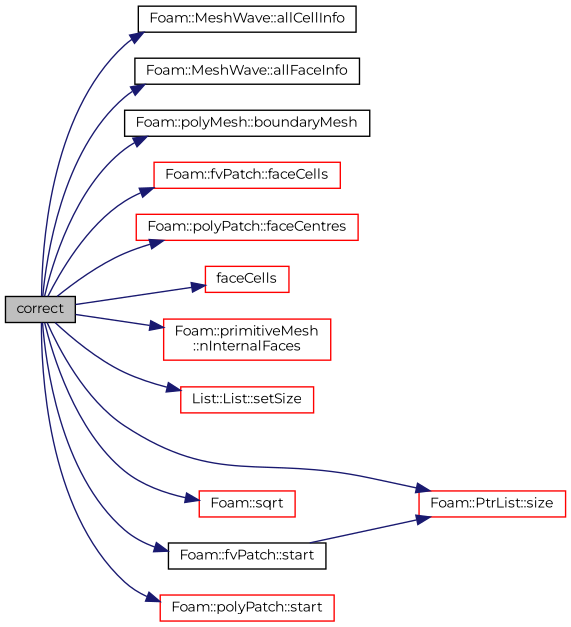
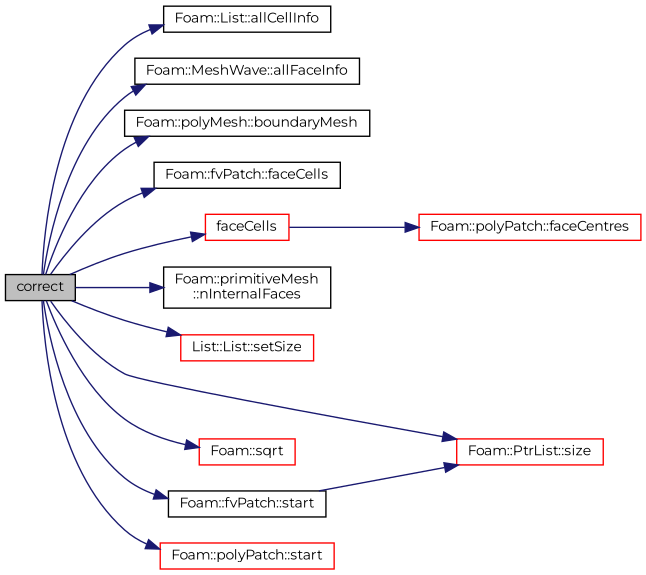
(247, 19) -> (247, 19)
(247, 175) -> (247, 175)
(101, 266) -> (347, 227)
(247, 340) -> (247, 288)
